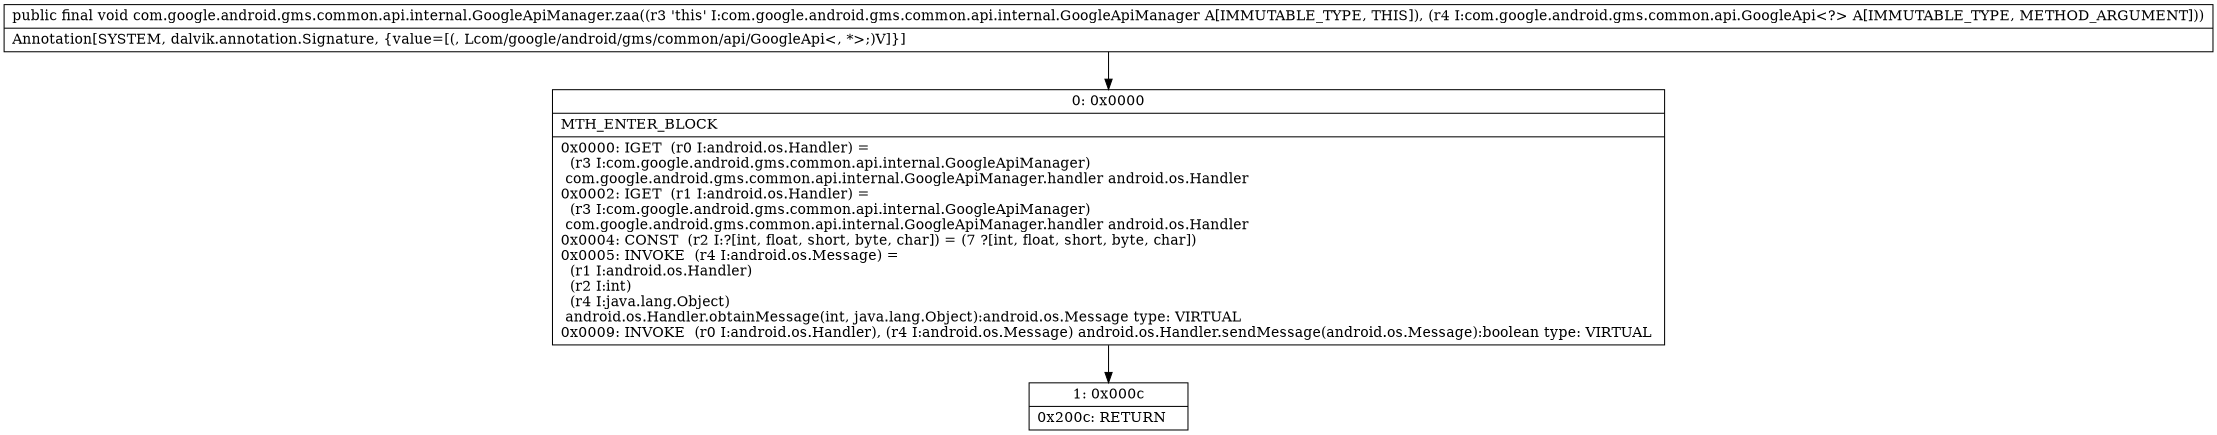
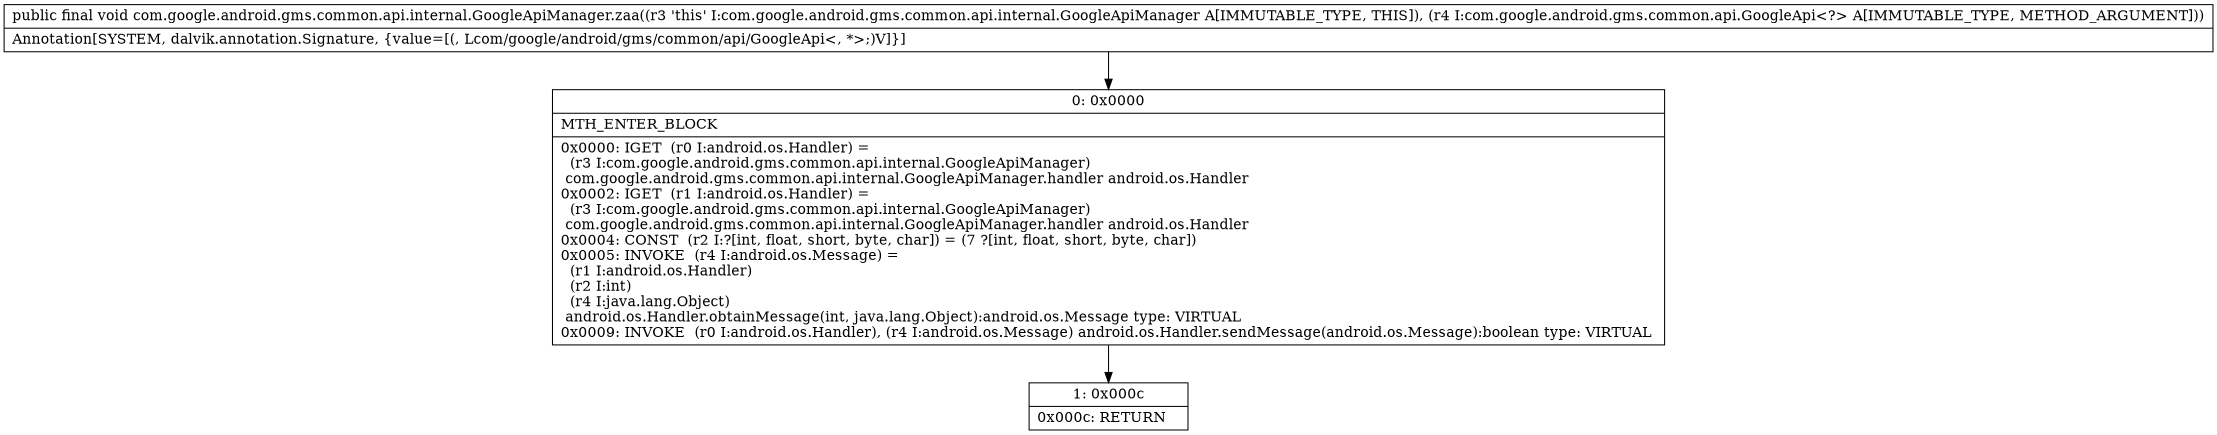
(1109, 418) -> (1109, 418)
